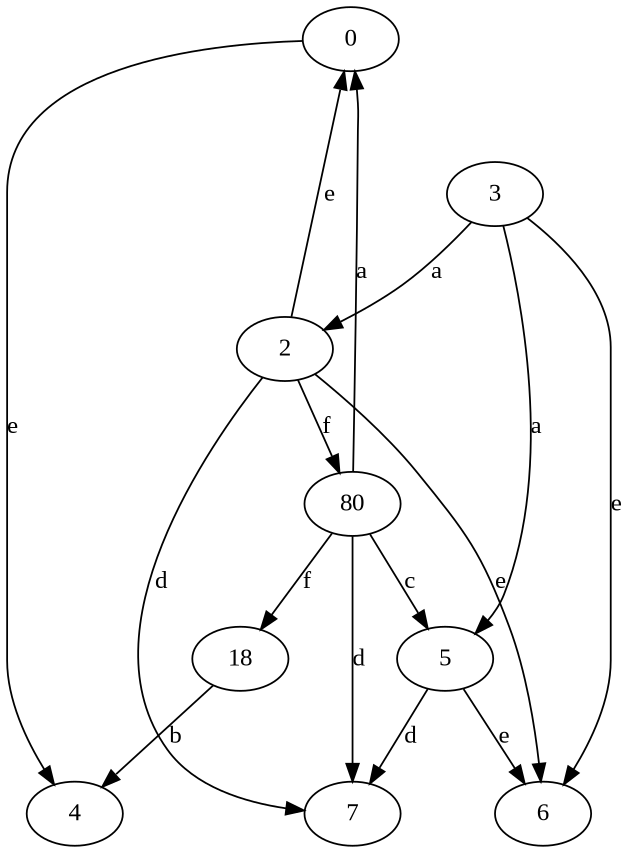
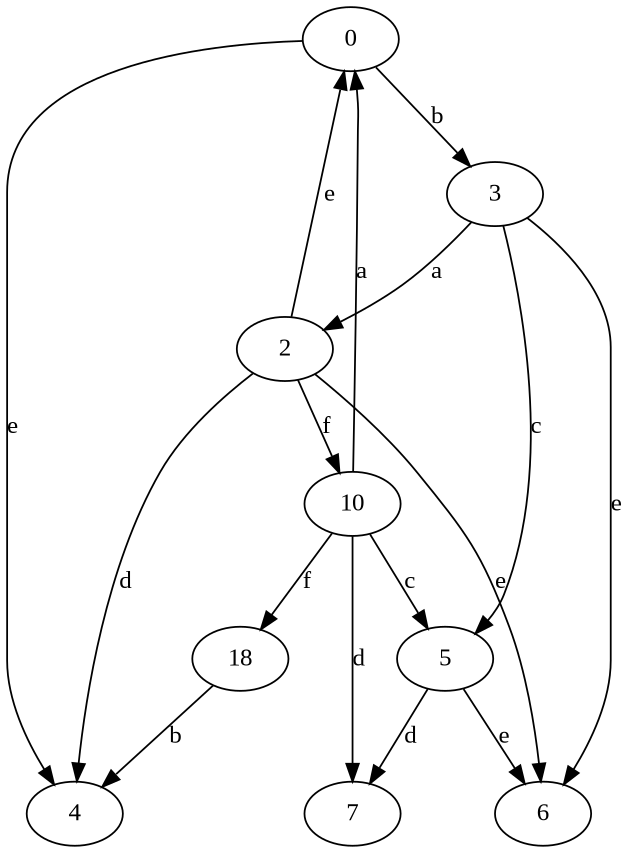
none -> (417, 110)
(537, 426) -> (537, 426)
(353, 504) -> (353, 504)
(142, 619) -> (125, 549)
